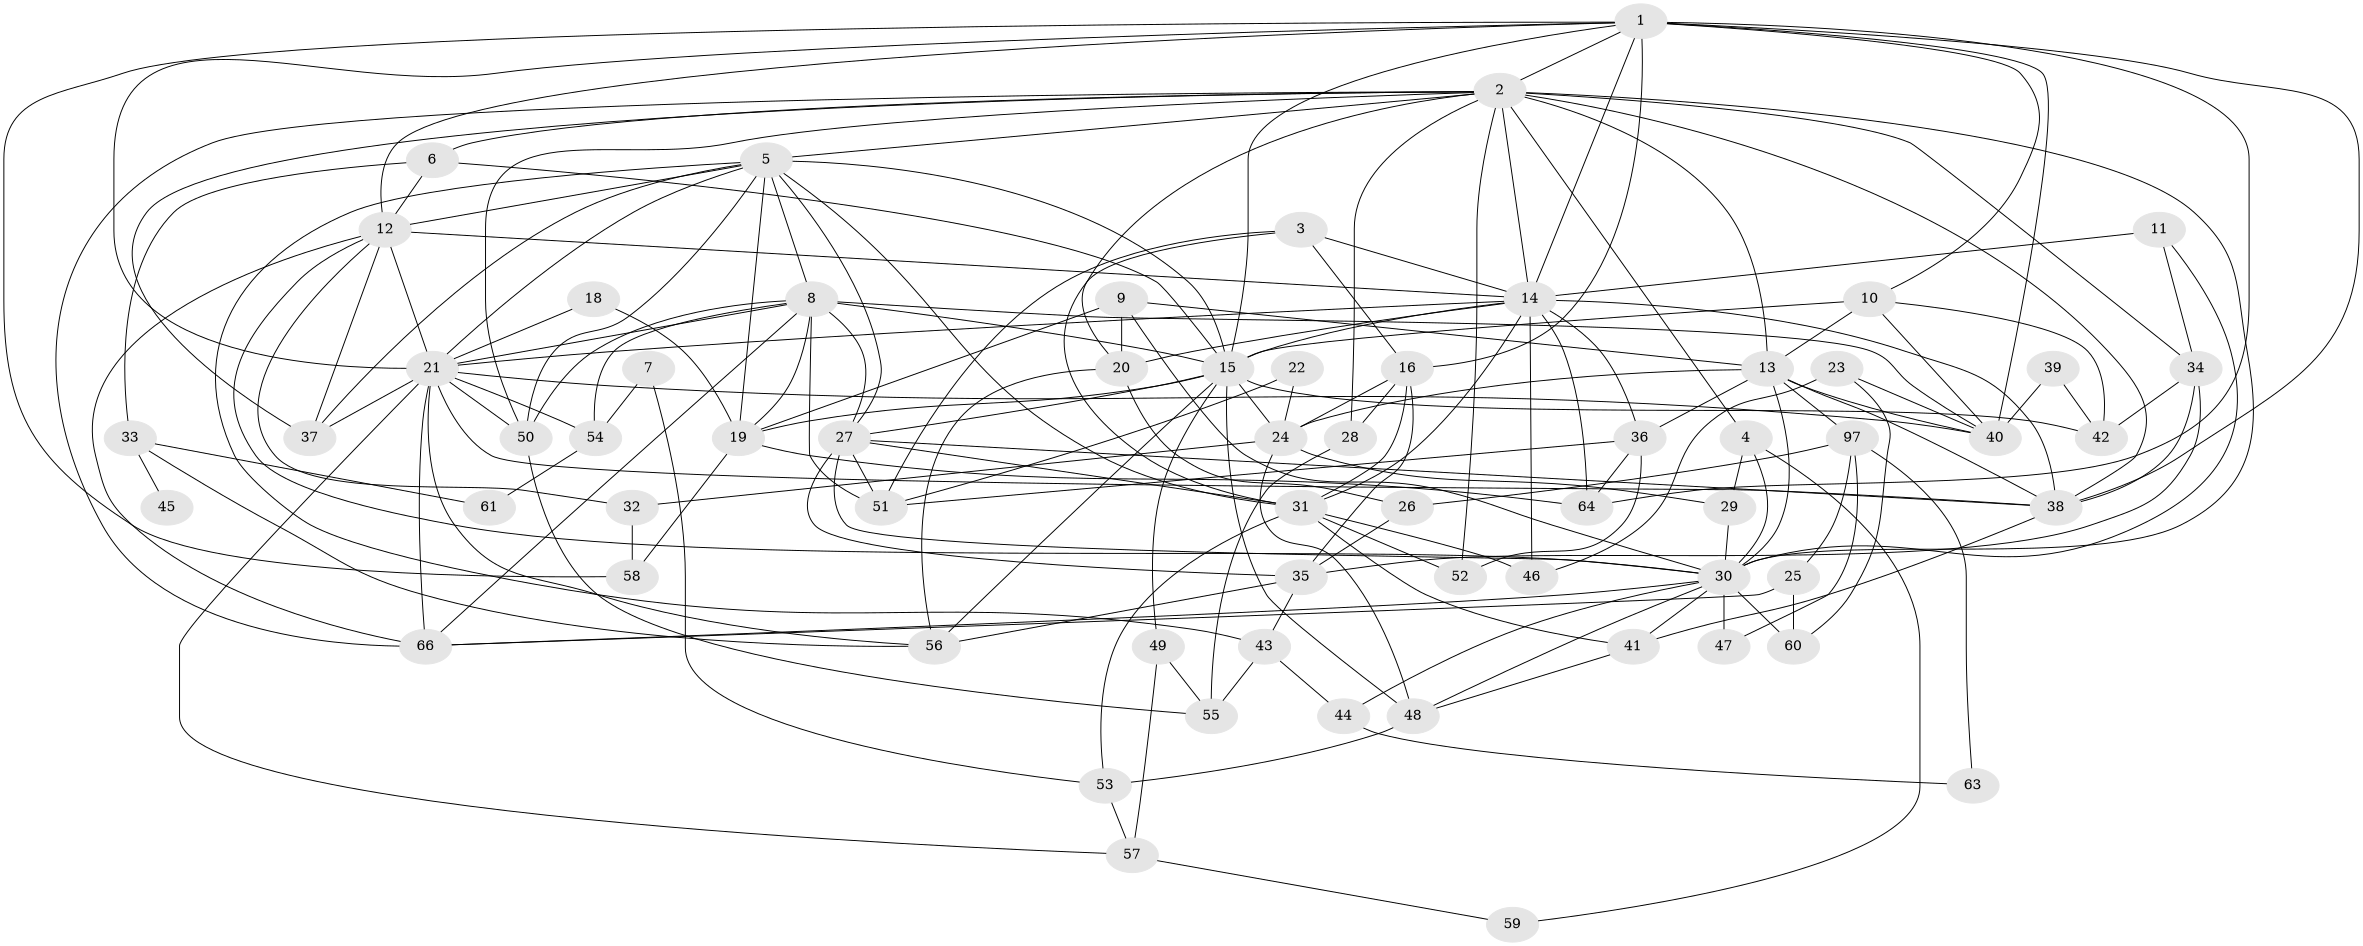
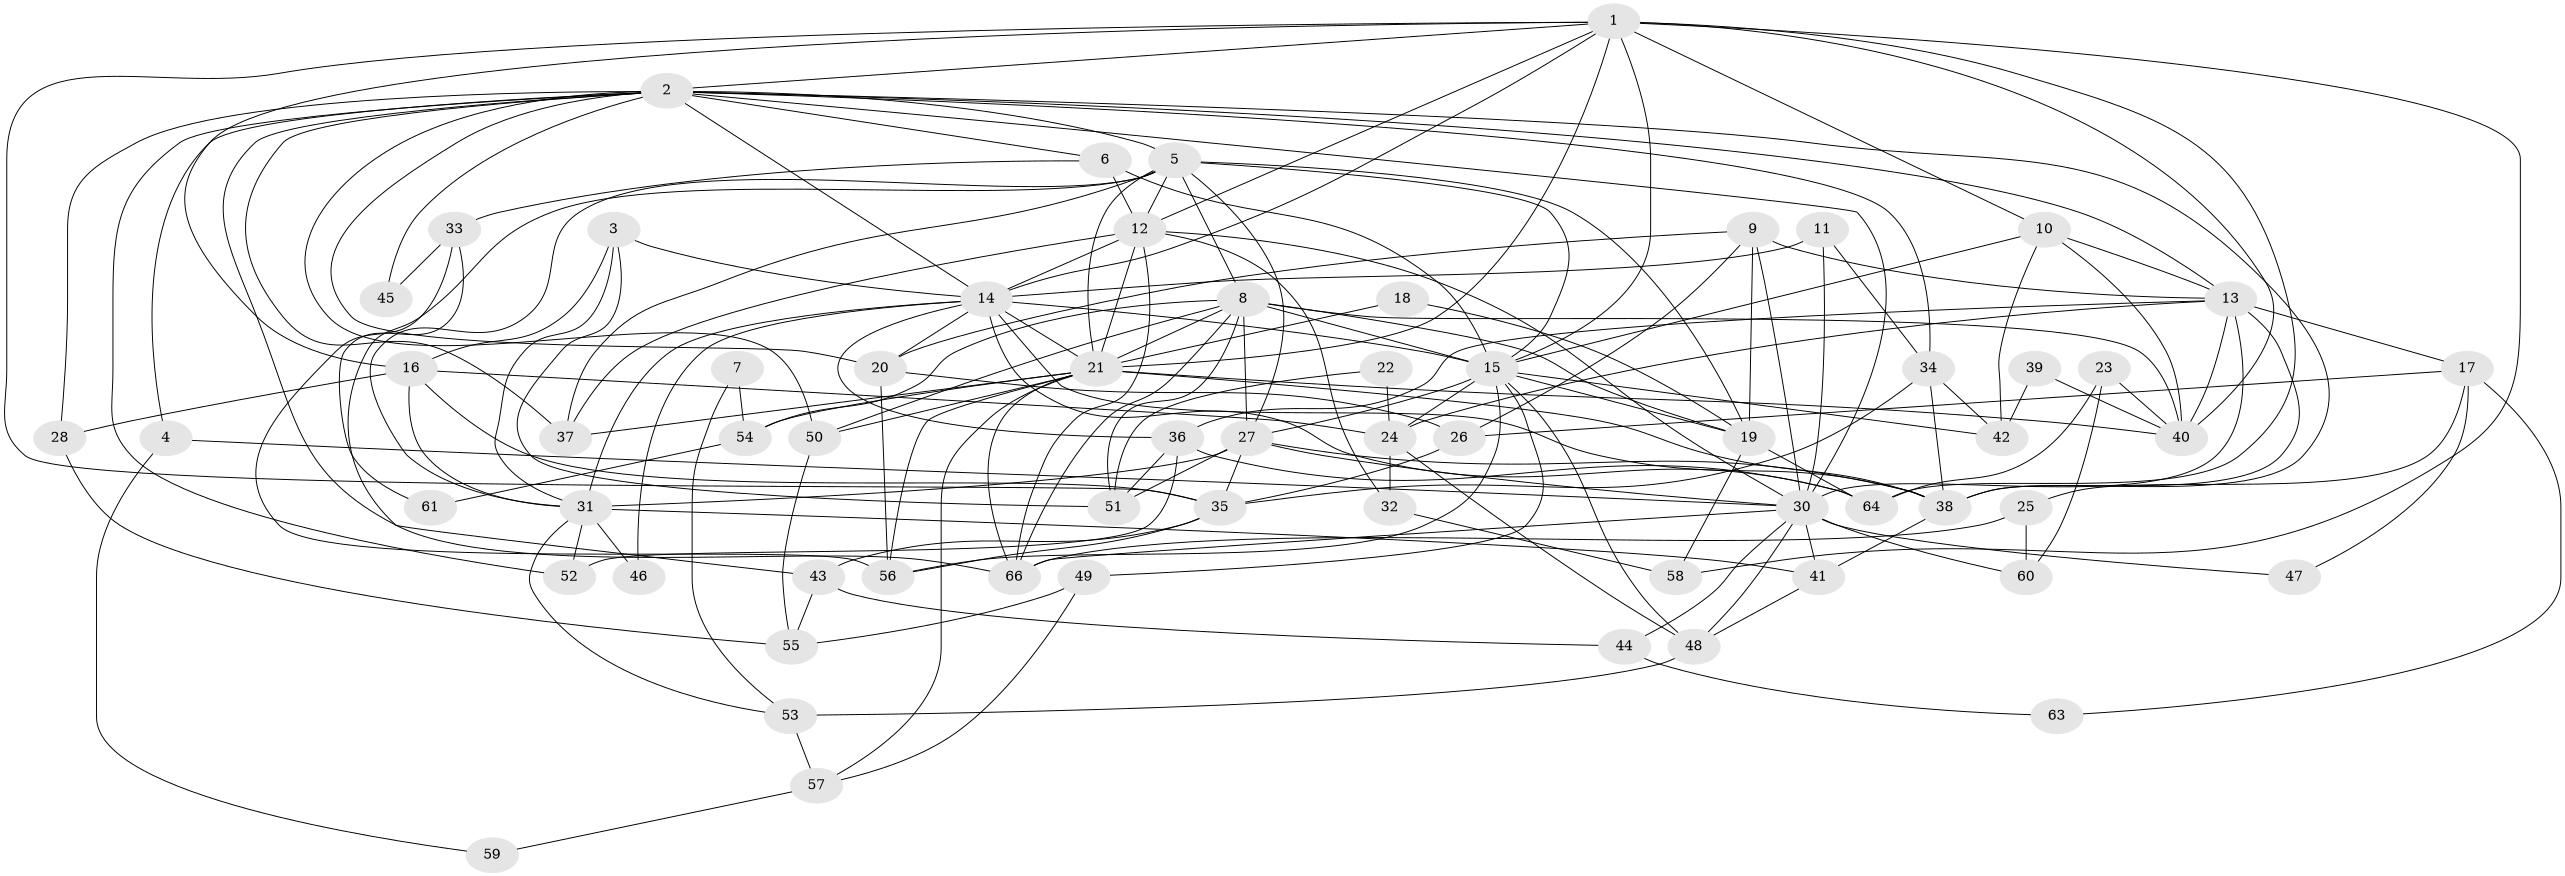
(2274, 88) -> (38, 92)
none -> (490, 158)
(641, 307) -> none
none -> (1619, 348)
(1852, 438) -> (2467, 369)
(1679, 465) -> (2011, 469)
(1730, 508) -> none
